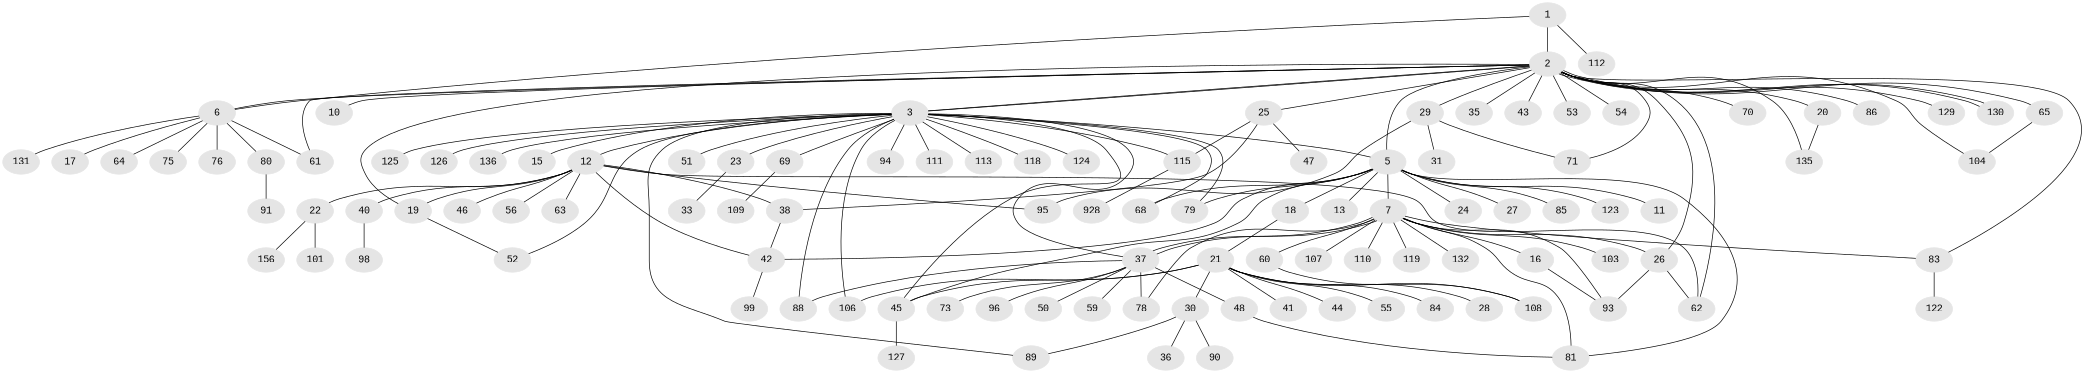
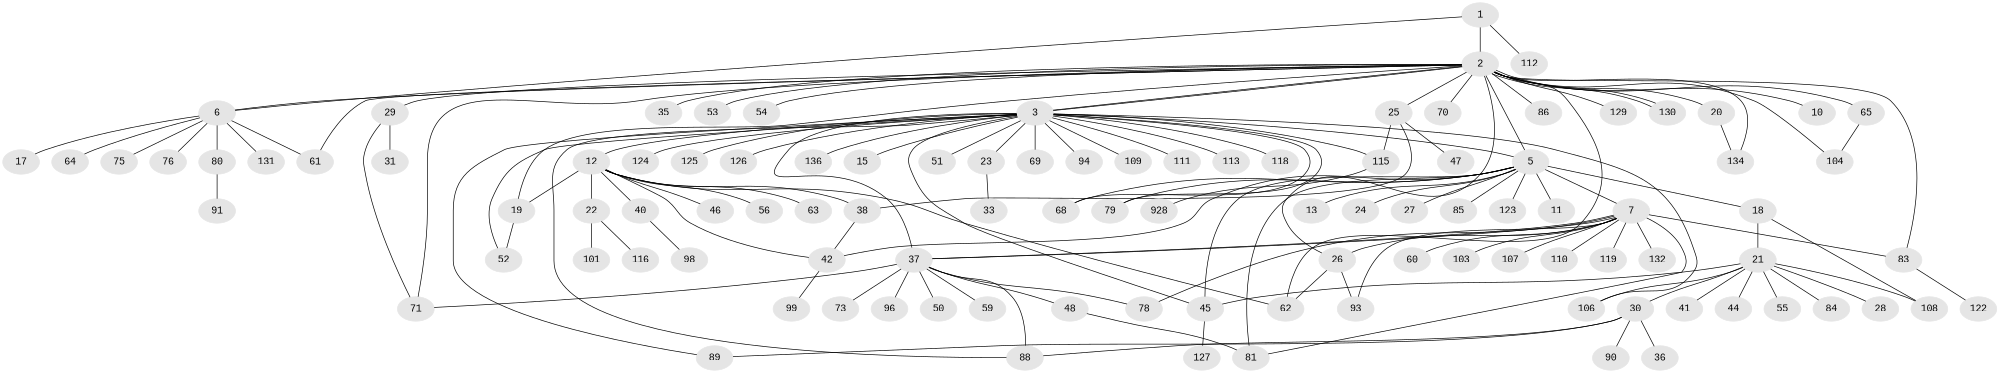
(1523, 113) -> none
(1804, 162) -> (1735, 162)
(757, 189) -> (1084, 137)
(1043, 211) -> none
(266, 260) -> (640, 260)
(1535, 260) -> none
(1399, 284) -> (1844, 260)
none -> (666, 292)
none -> (1333, 341)
